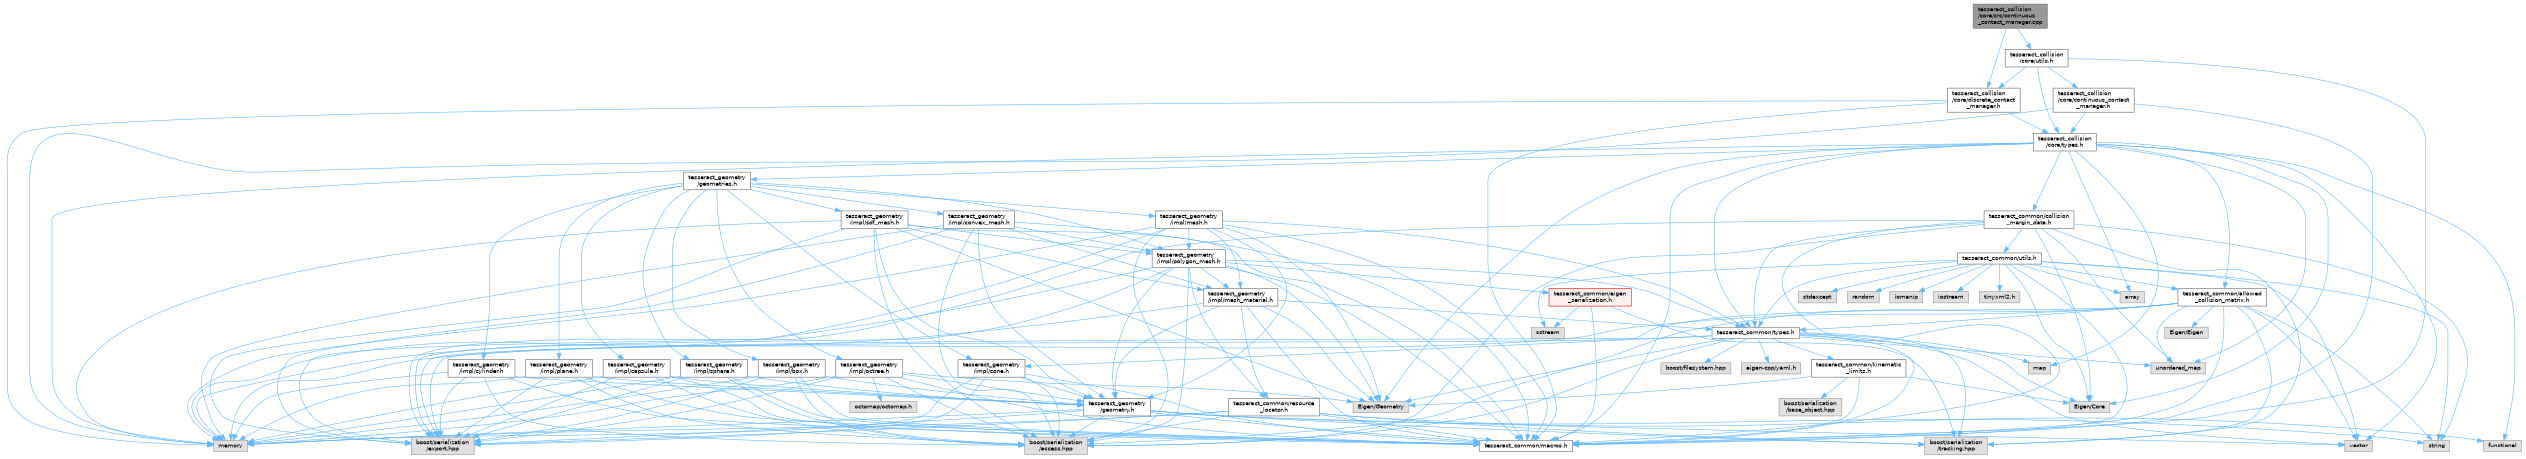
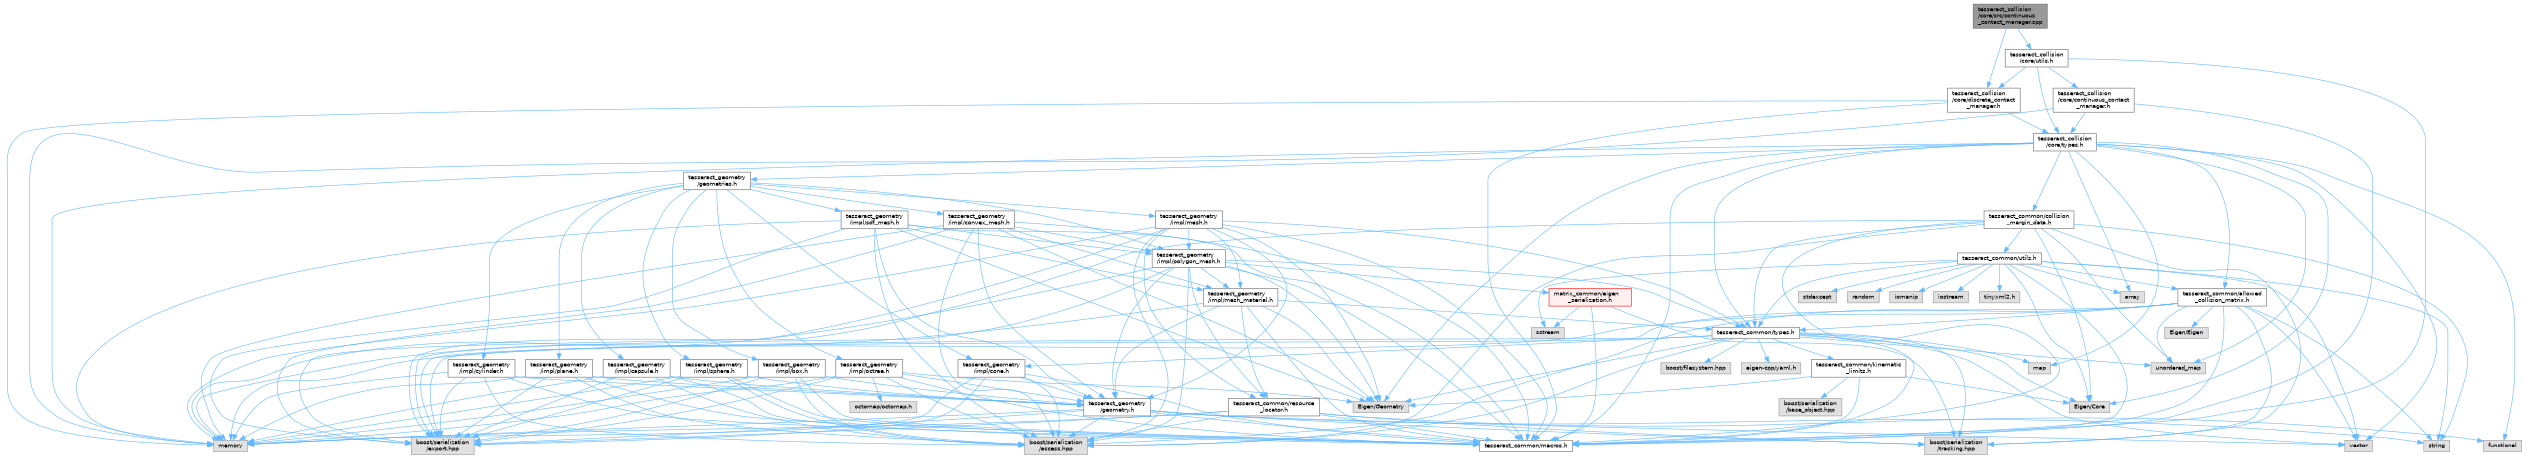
(1590, 297) -> (1590, 297)
none -> (1165, 302)
none -> (1159, 322)
